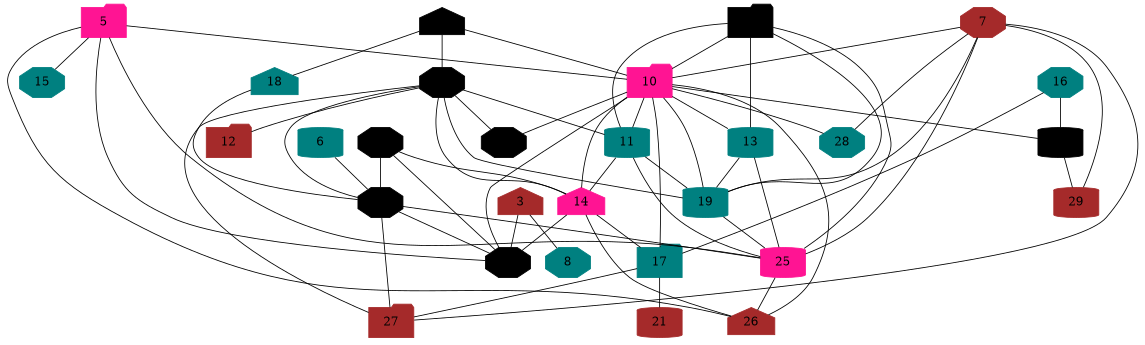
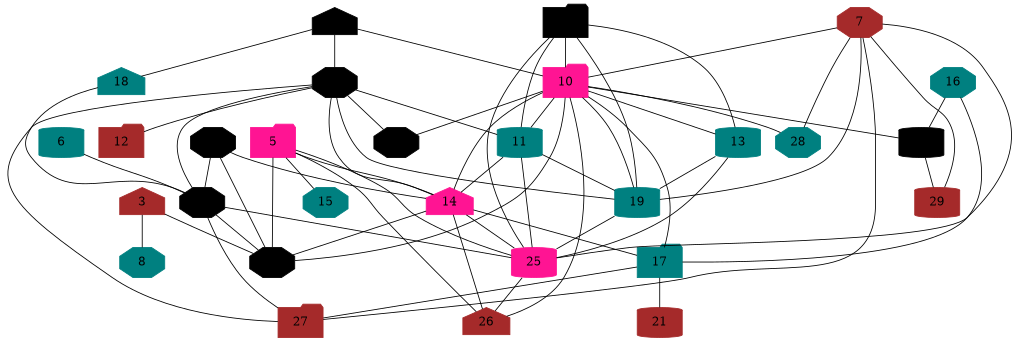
(377, 53) -> (365, 173)
none -> (490, 231)
